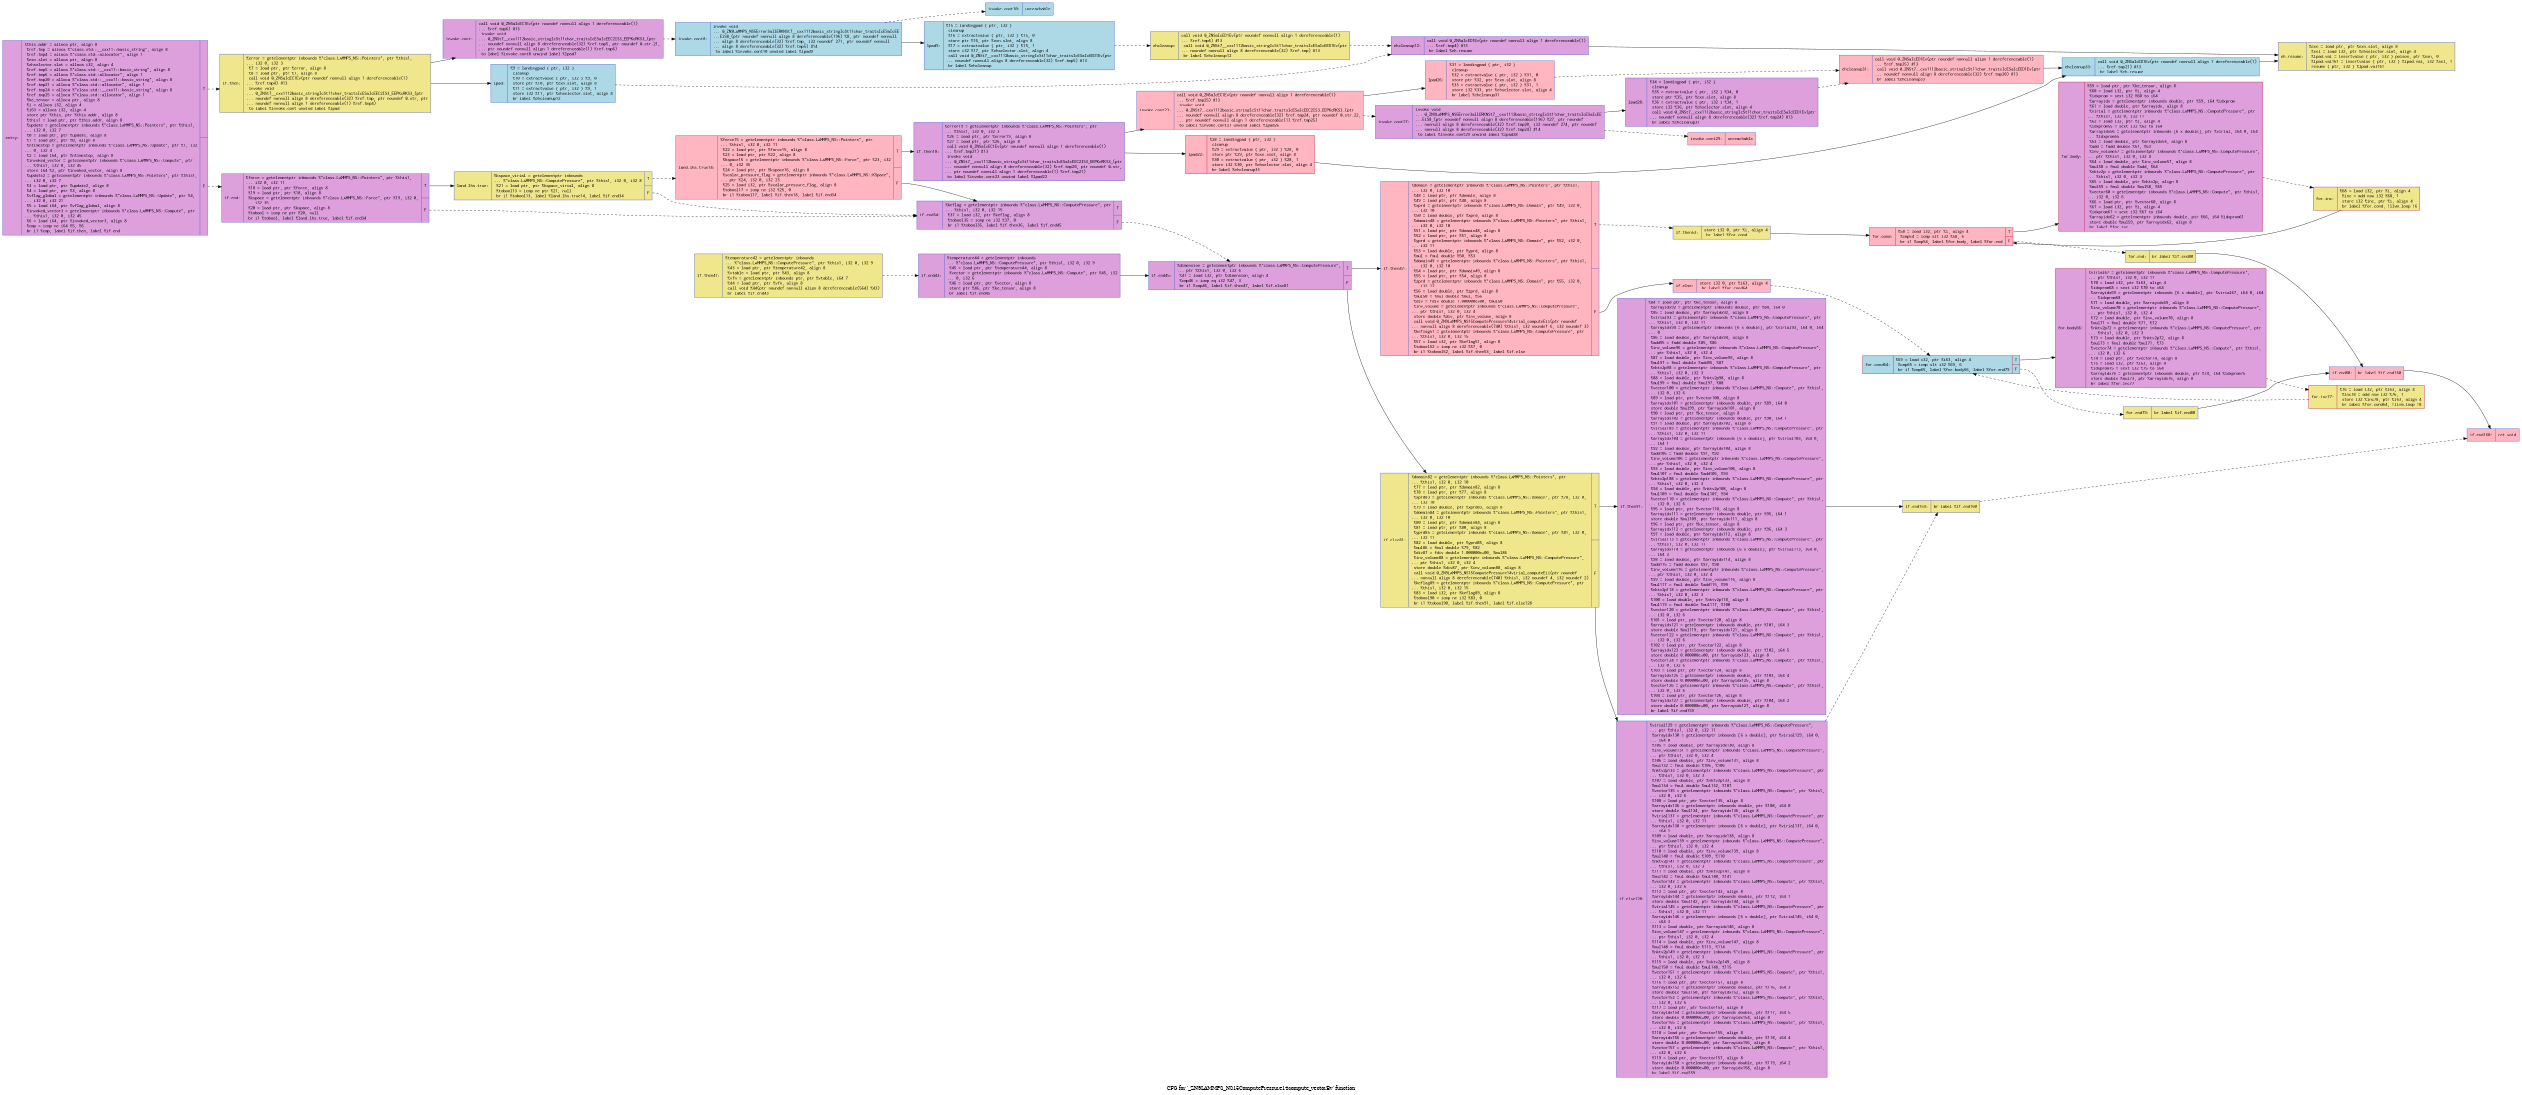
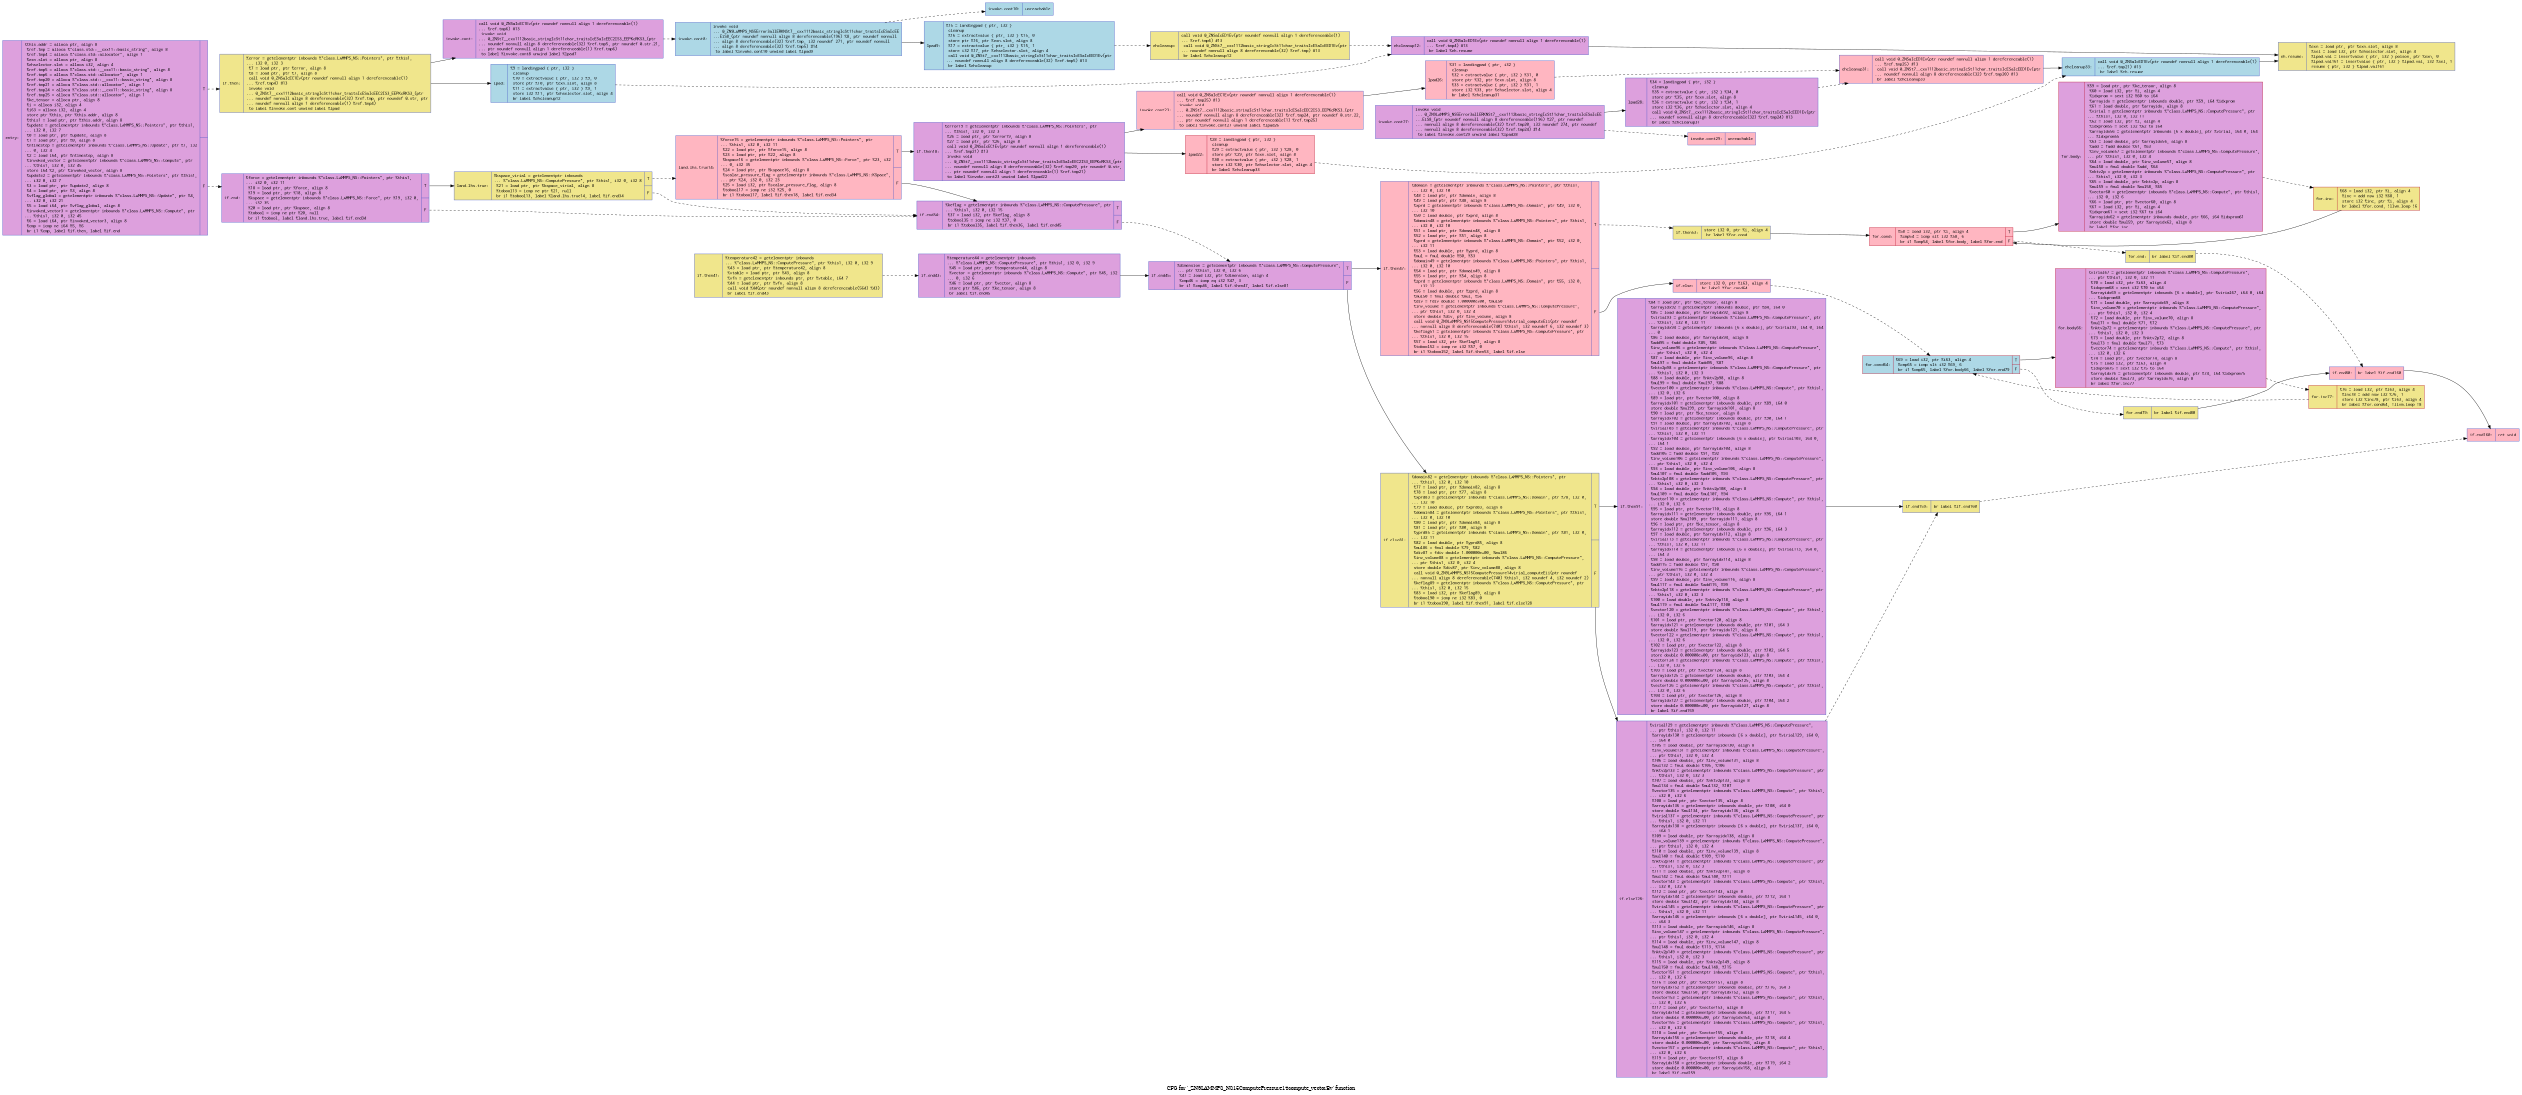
(1368, 116) -> none
(1695, 166) -> (1695, 166)
(2294, 284) -> (2294, 284)
(1691, 876) -> (1691, 876)
